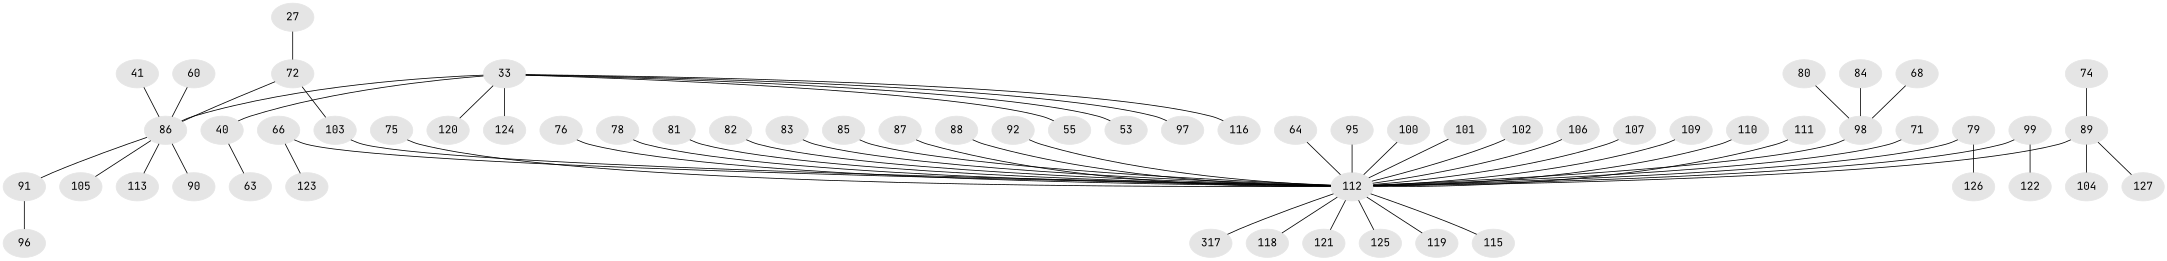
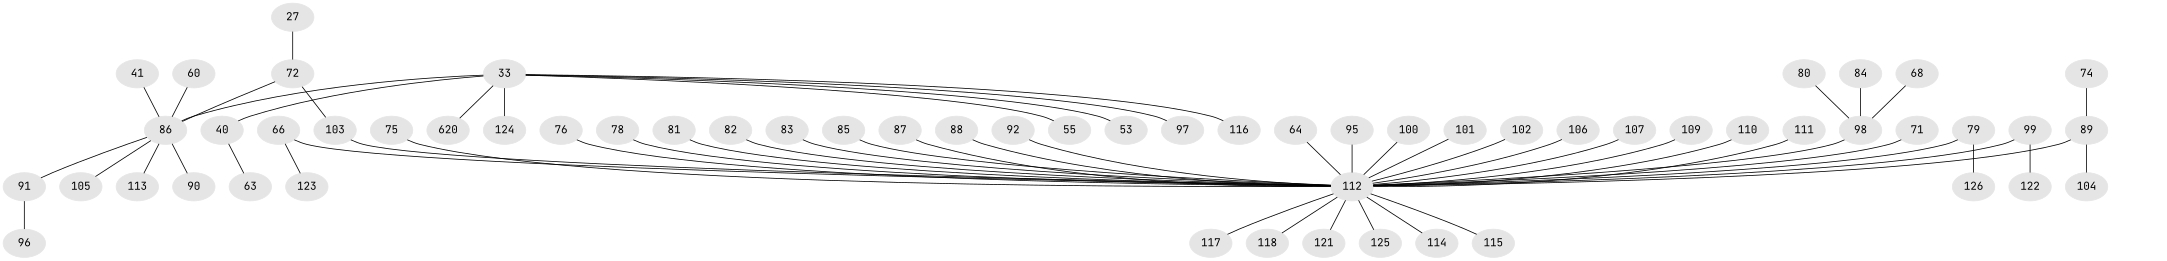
(448, 130) -> (448, 130)
(2143, 187) -> none
(1211, 243) -> (1211, 243)
(1437, 243) -> (1437, 243)
